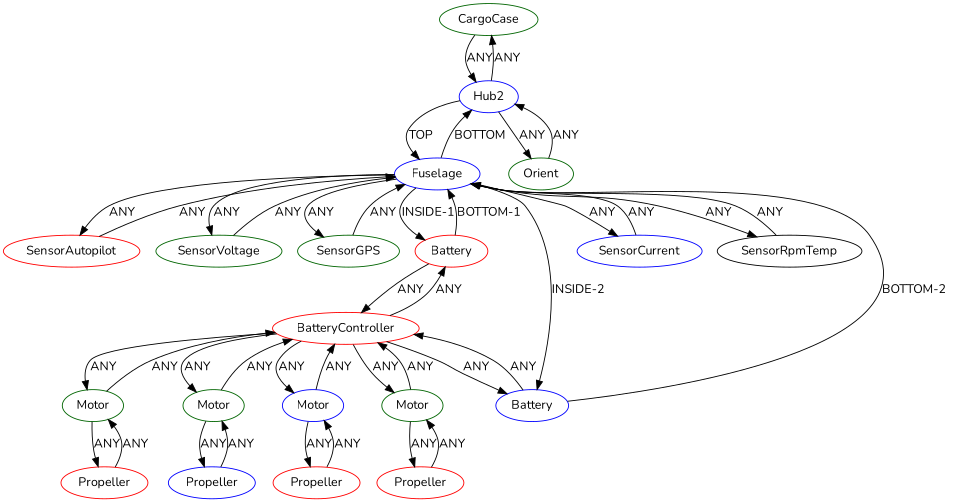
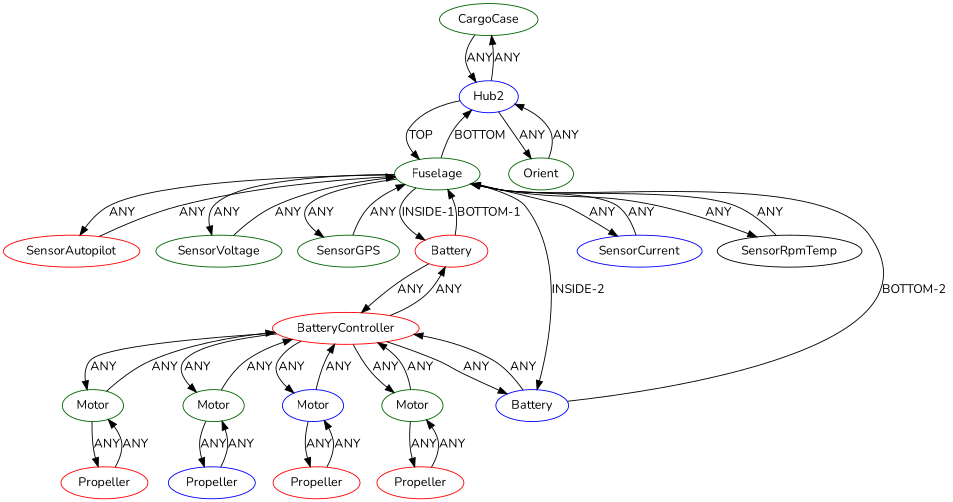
(437, 174) -> (437, 174)
